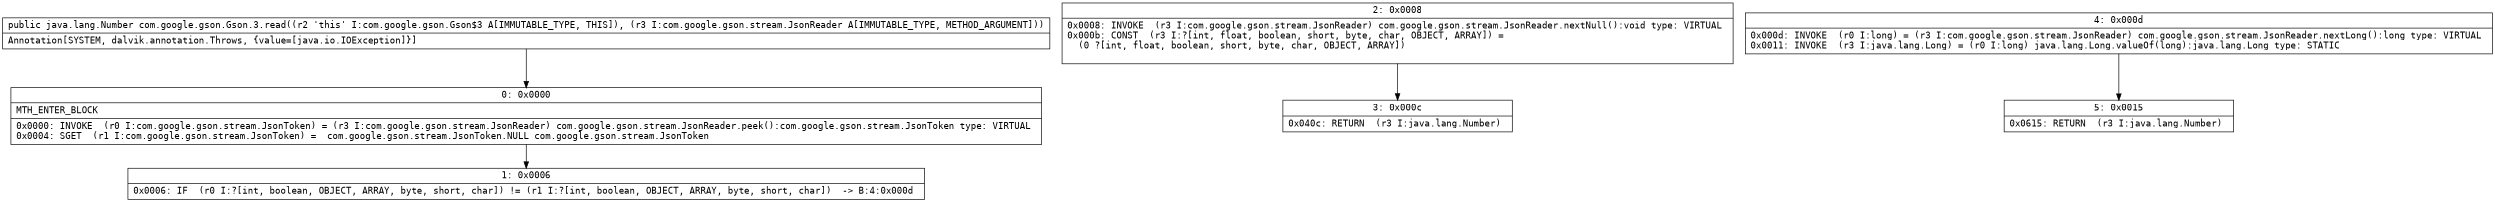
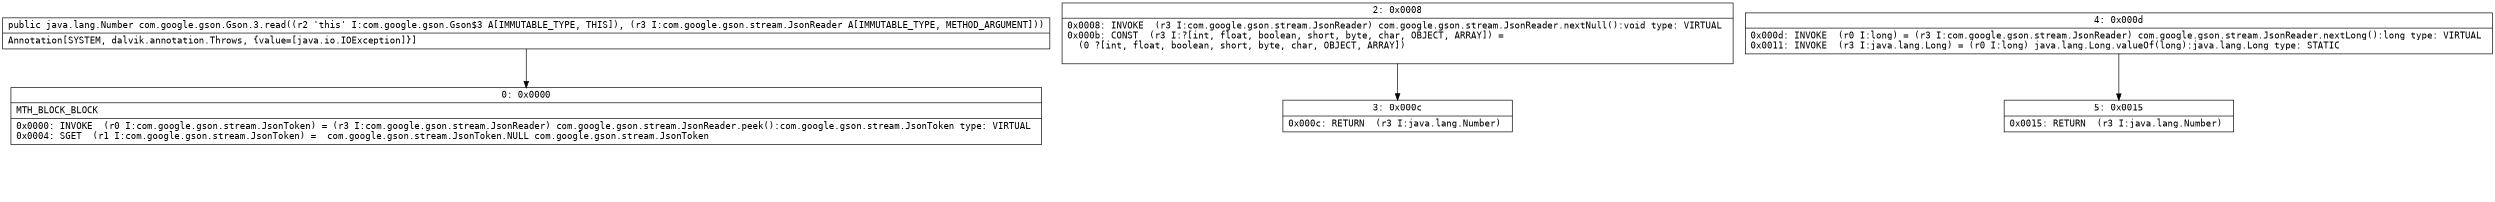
(57, 110) -> (57, 110)
(1398, 124) -> (1398, 124)
(2119, 124) -> (2119, 124)
(526, 184) -> none
